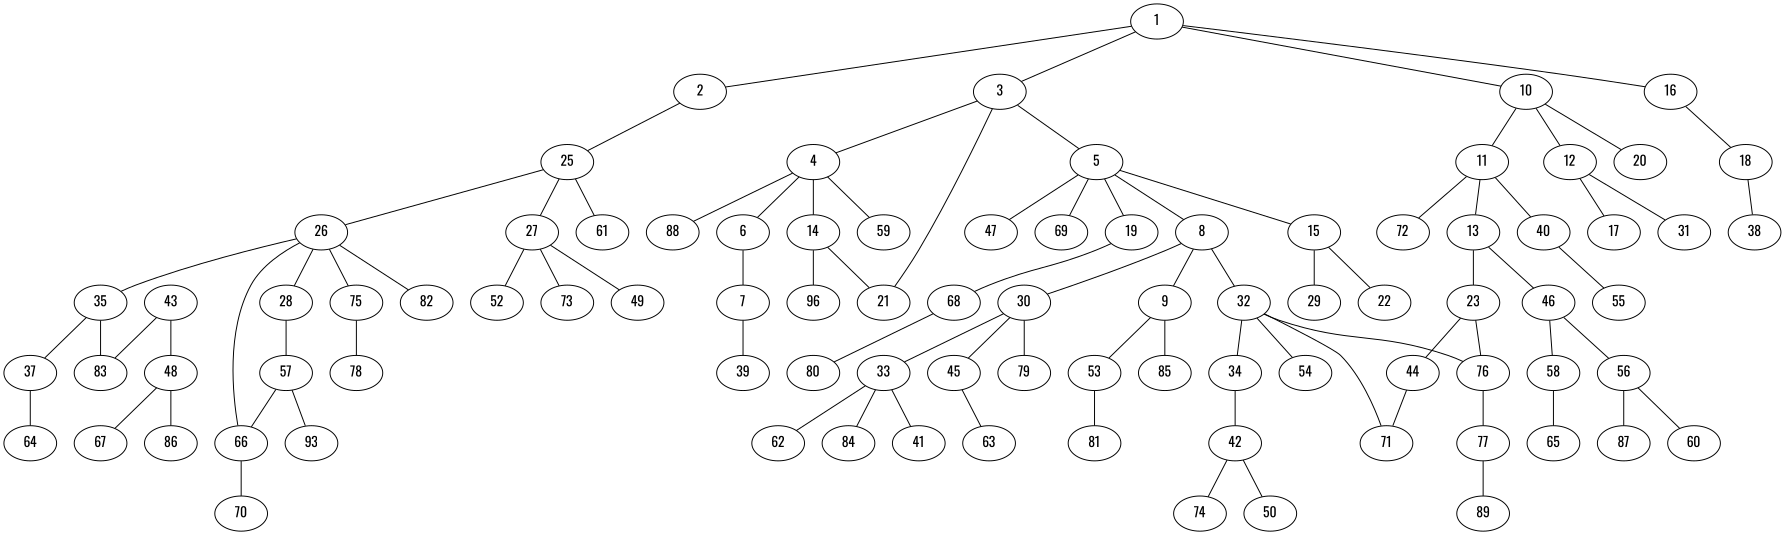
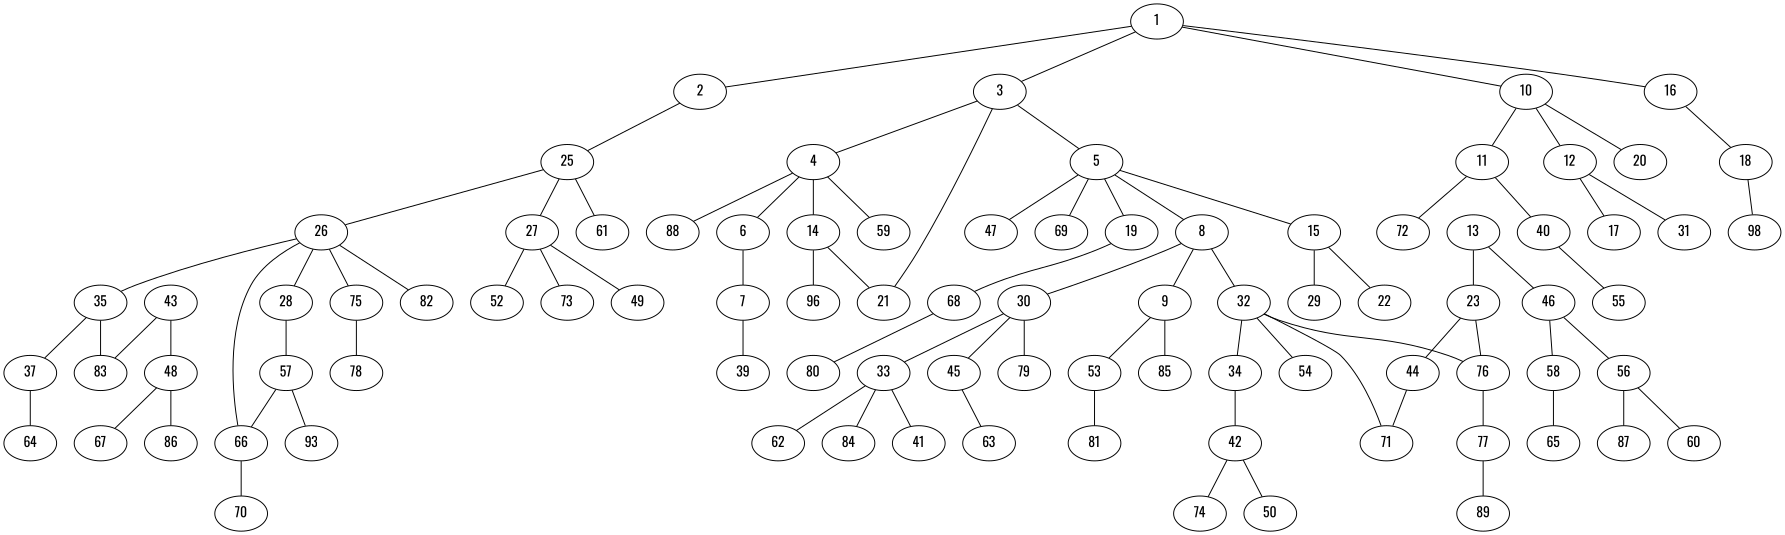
(1478, 197) -> none
(1755, 232) -> (1755, 232)
